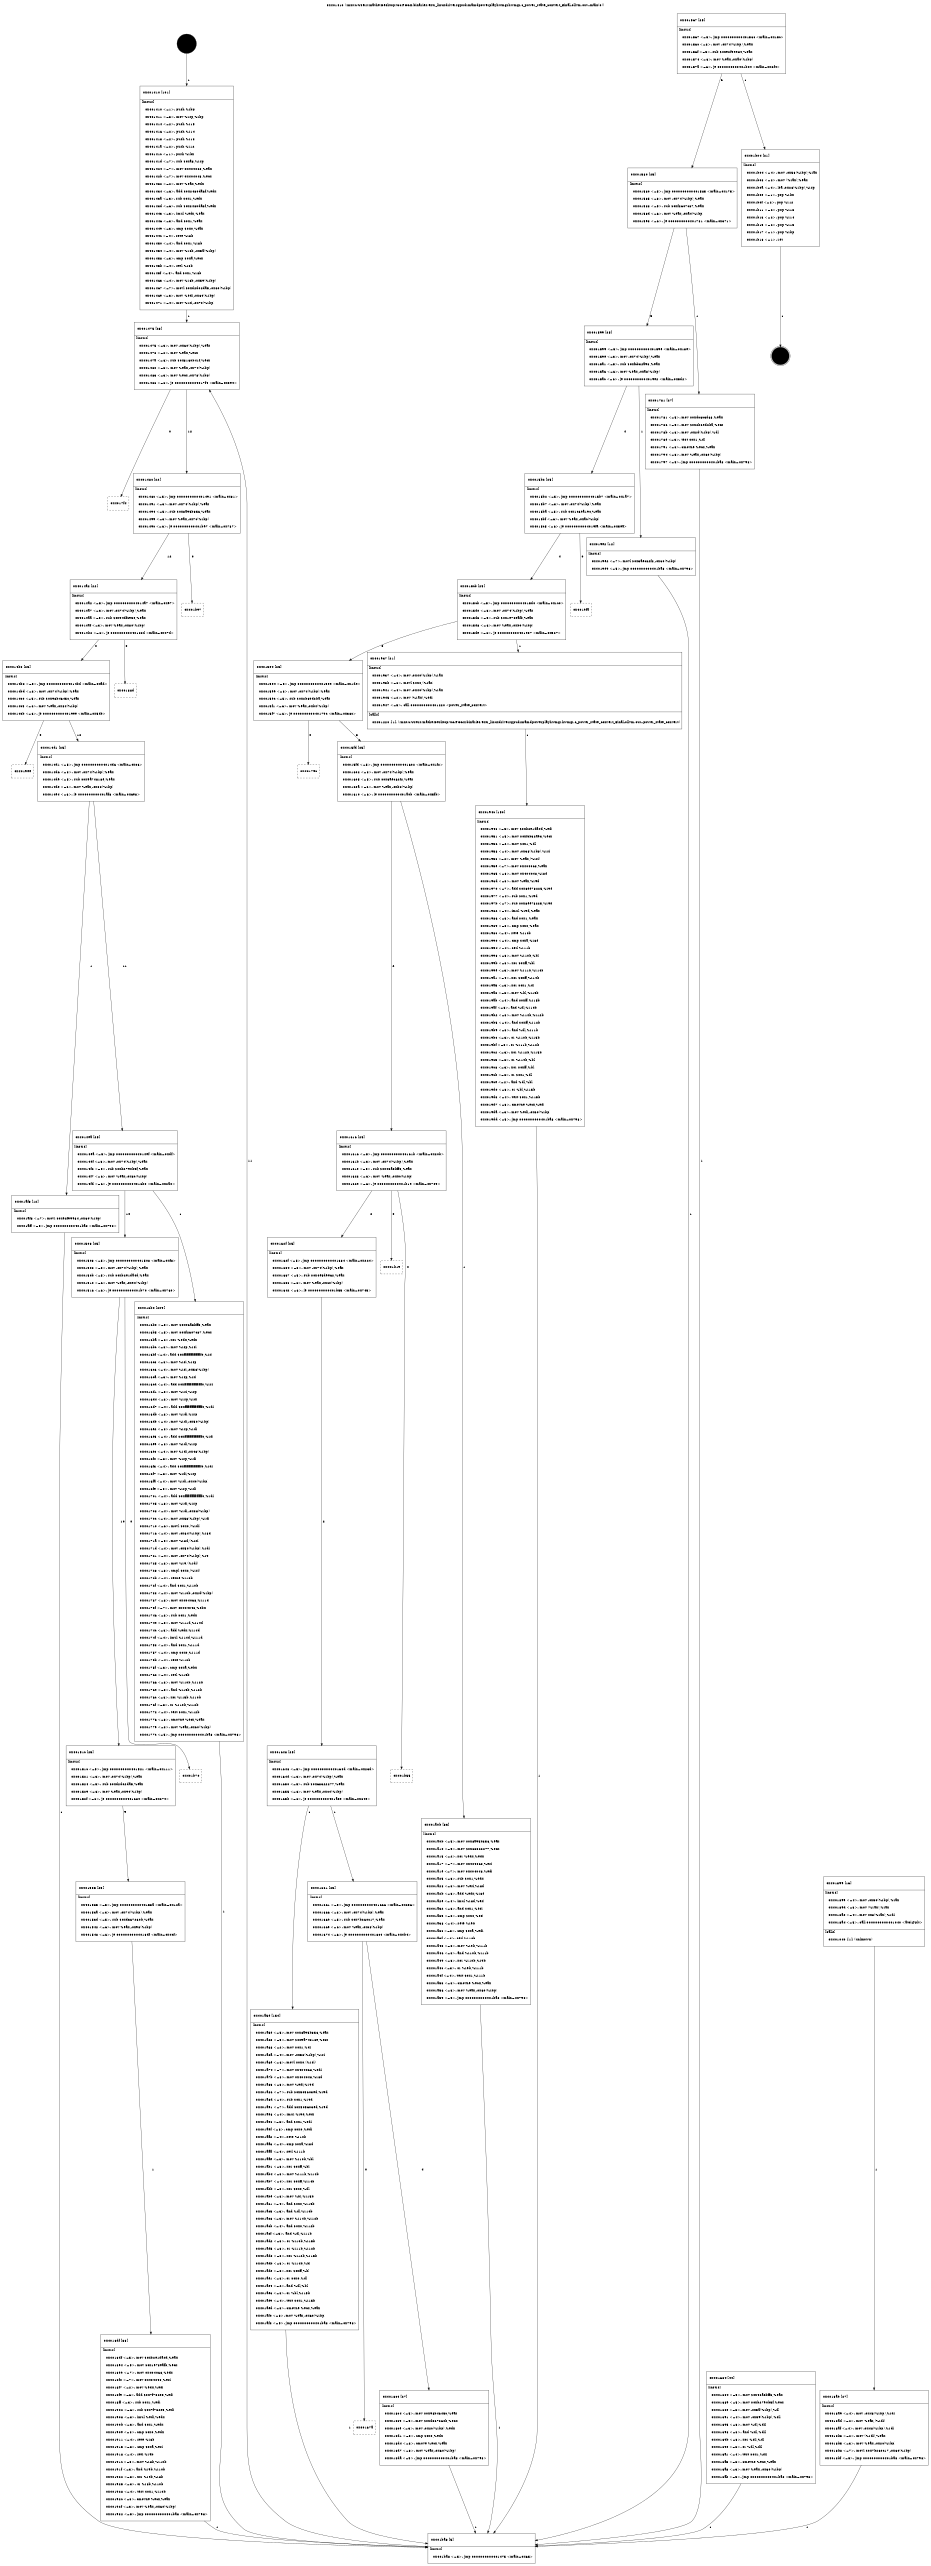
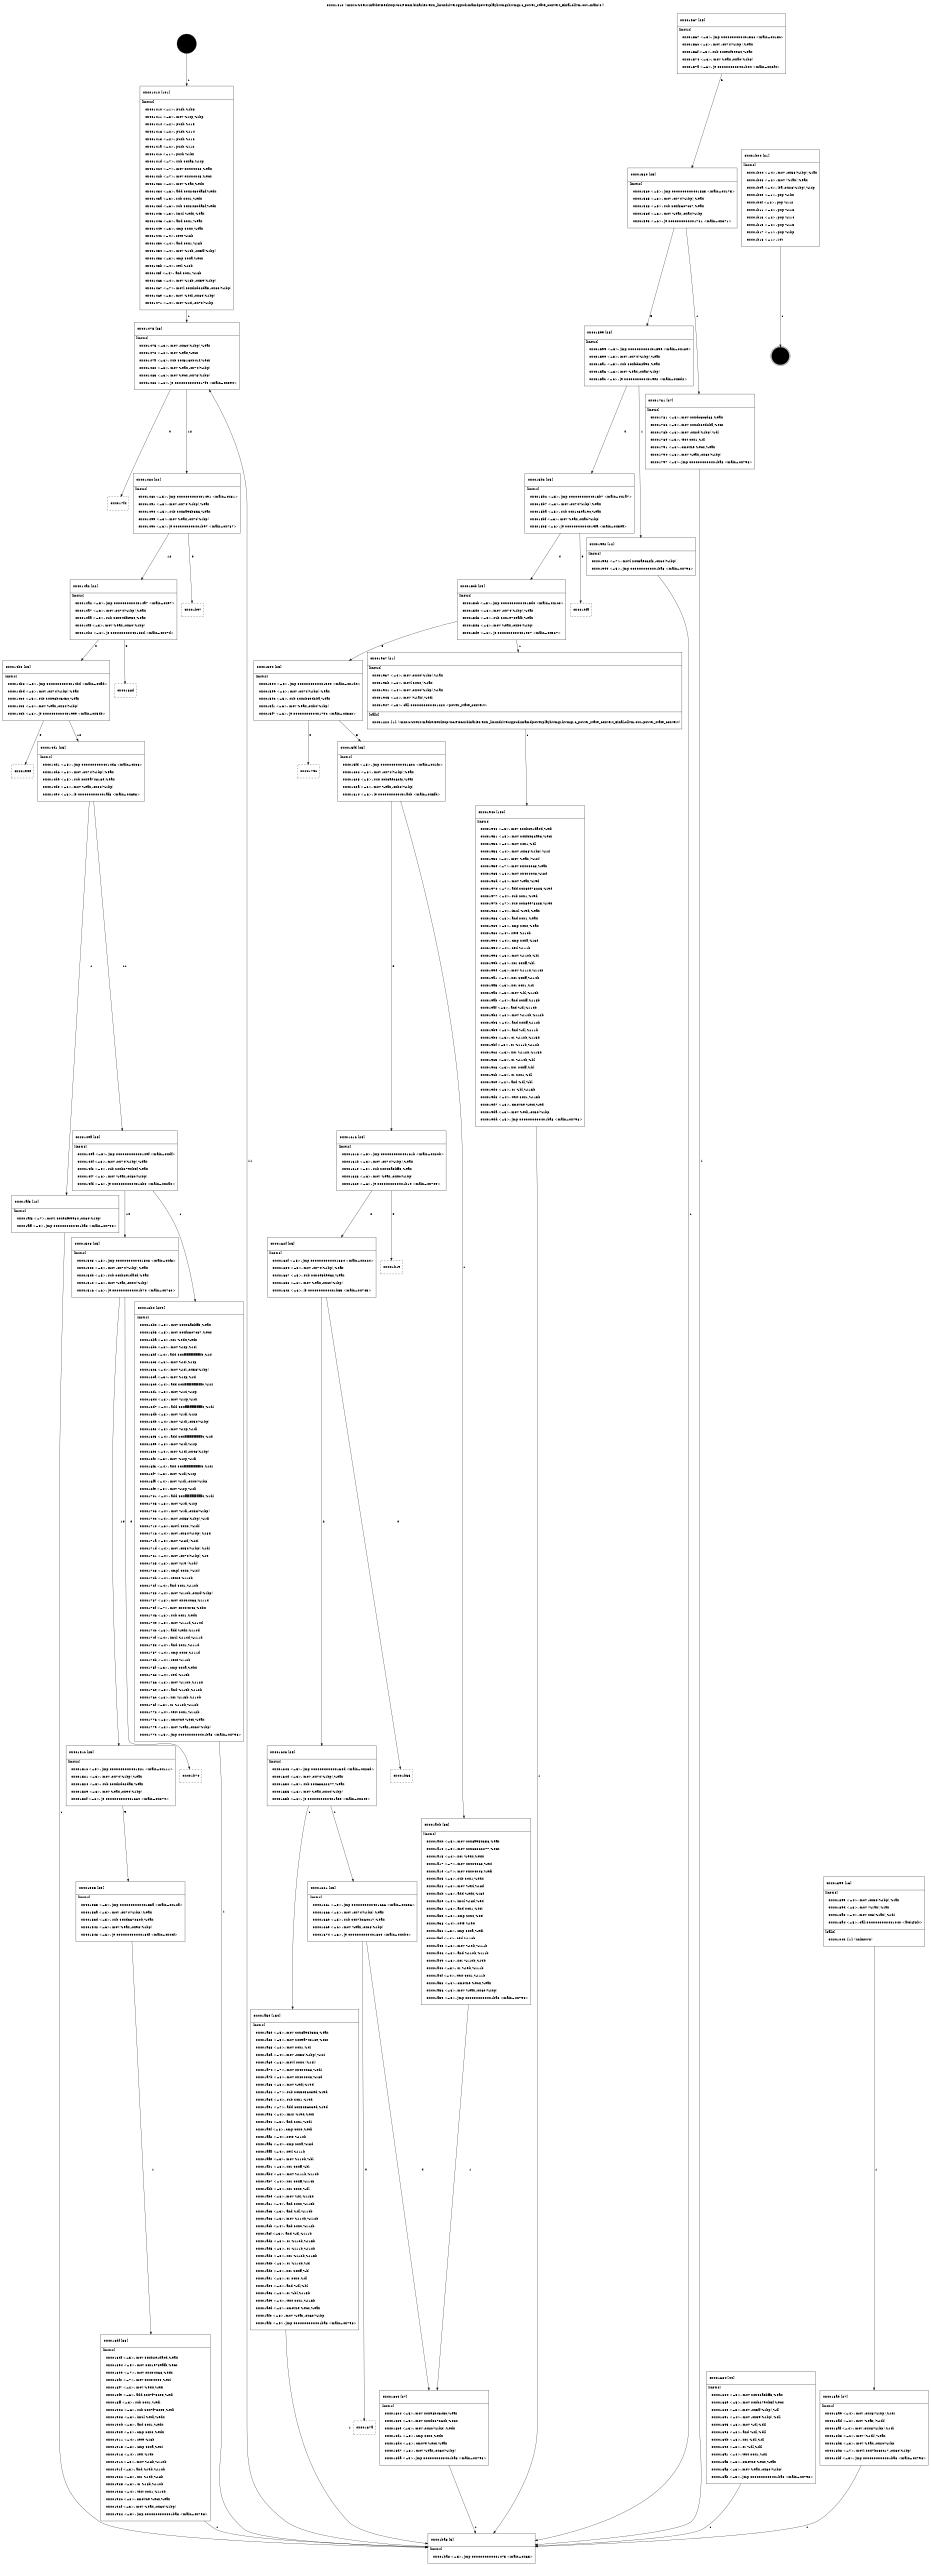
(753, 110) -> none
(404, 1478) -> (363, 1532)
(489, 2268) -> (453, 2196)
